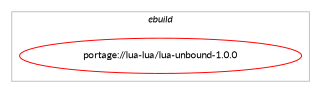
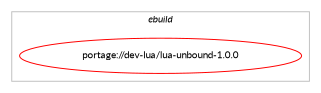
(161, 56) -> (161, 56)
